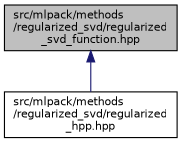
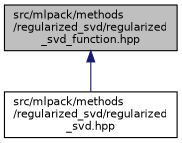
(91, 115) -> (91, 115)
